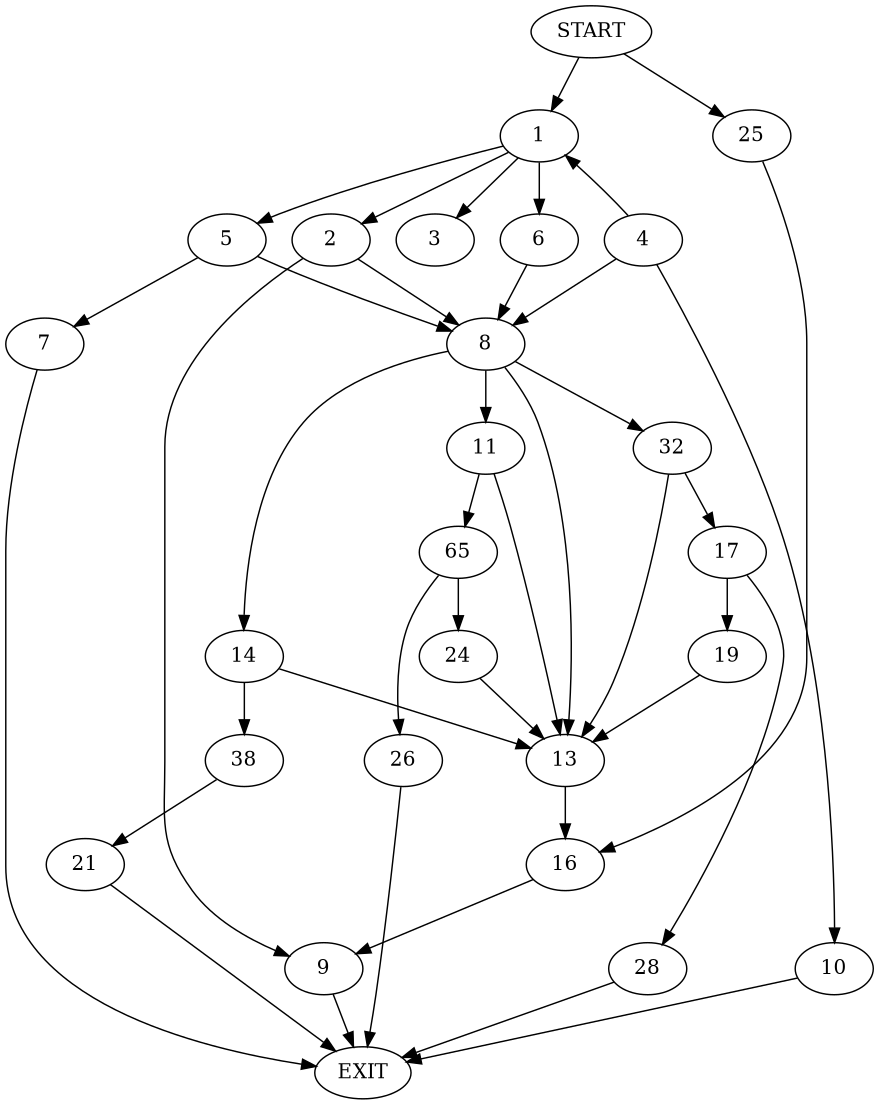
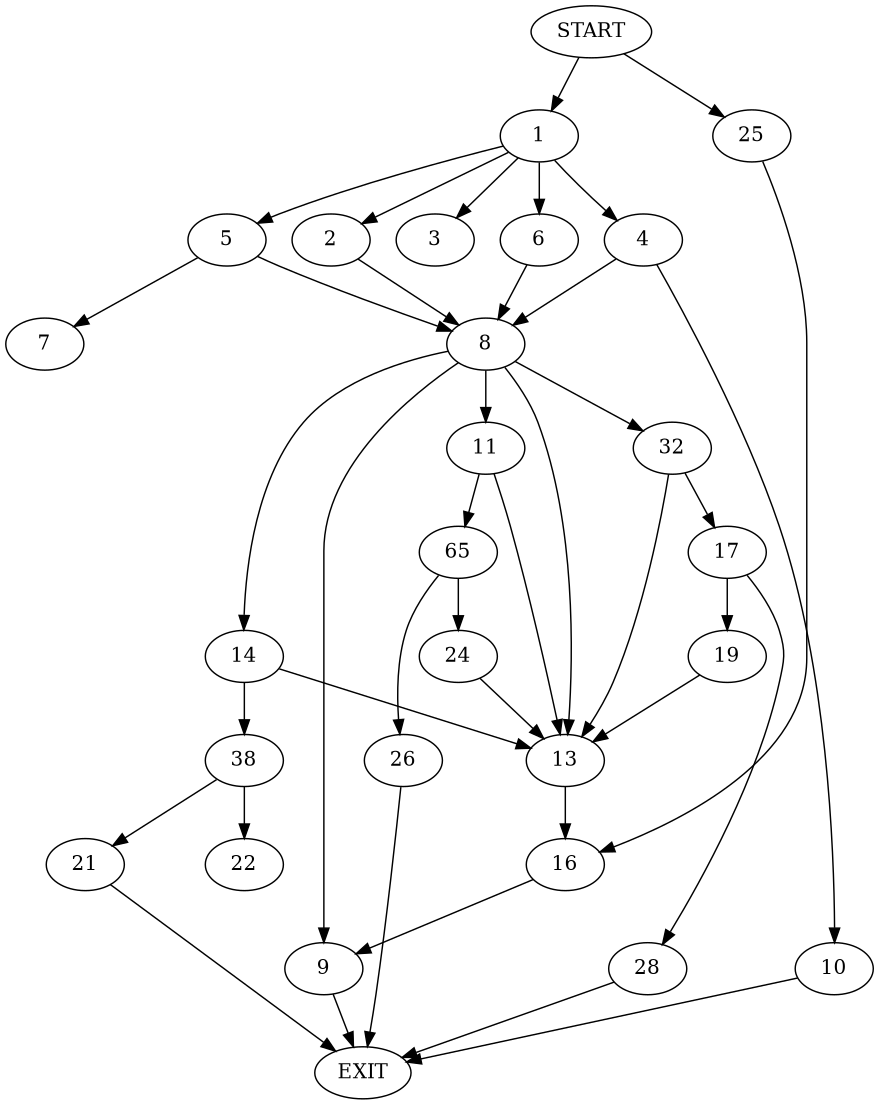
(603, 190) -> (580, 186)
(165, 603) -> (324, 620)
(6, 809) -> none
none -> (244, 865)
